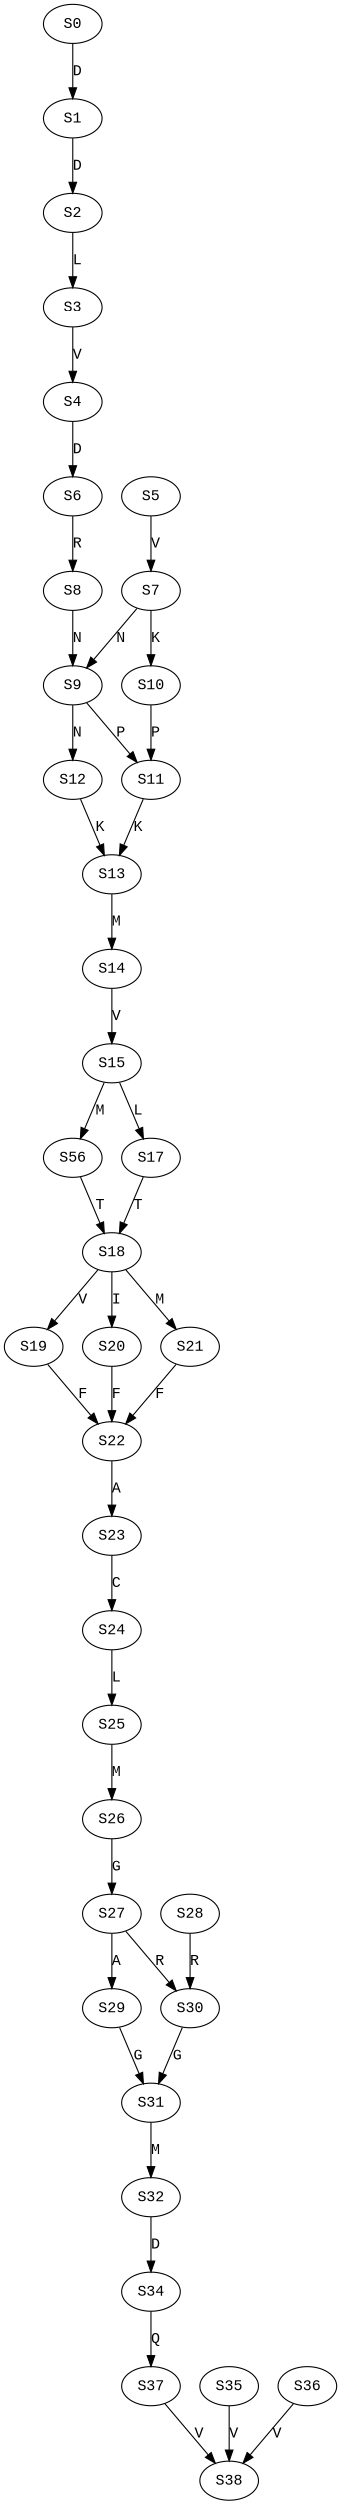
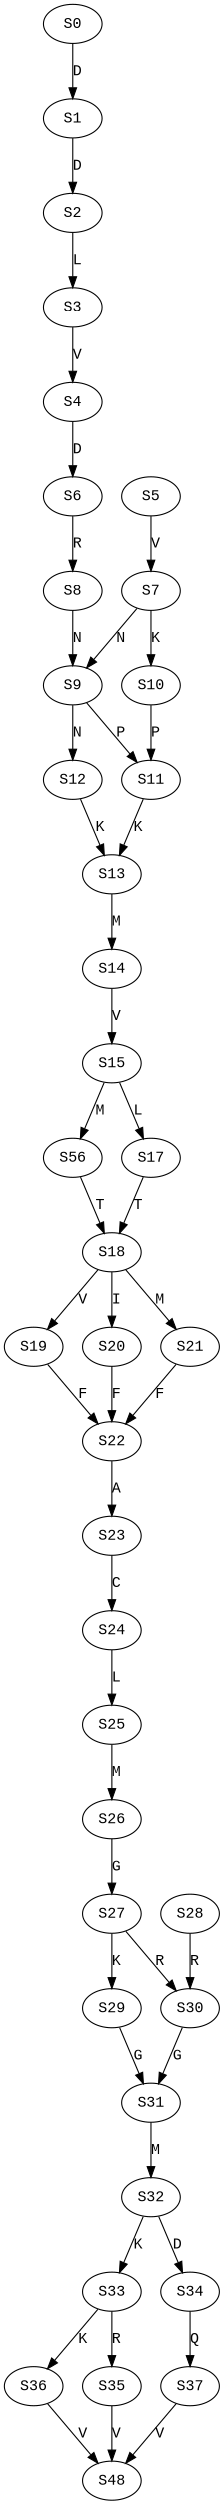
(117, 1961) -> (117, 1961)
none -> (112, 2292)
(229, 2481) -> (112, 2481)
